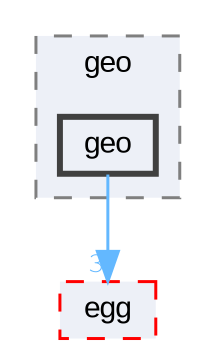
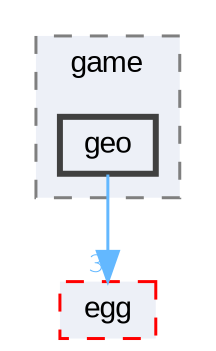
(108, 64) -> (108, 64)
